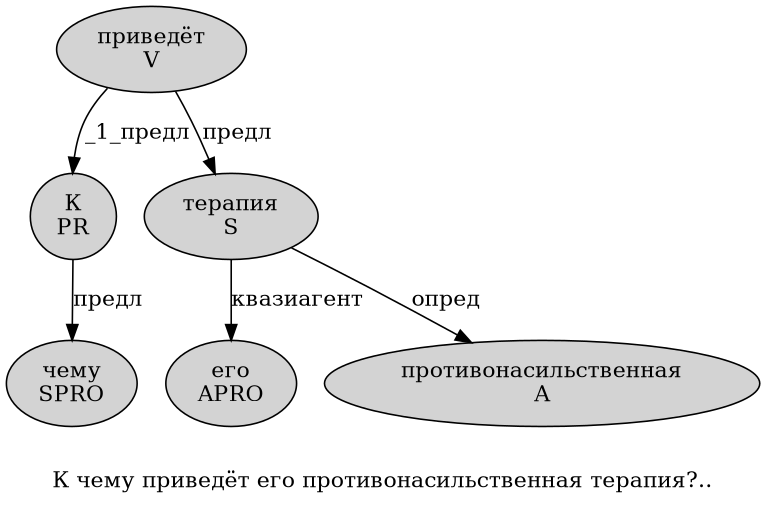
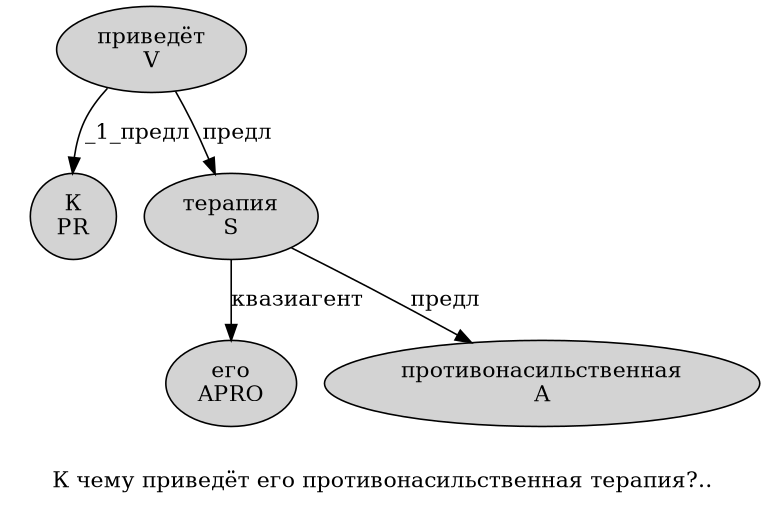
(446, 300) -> (446, 300)
(72, 383) -> none
